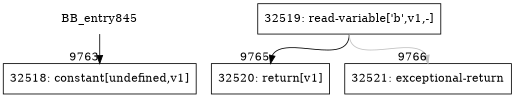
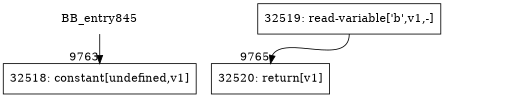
(428, 79) -> none
